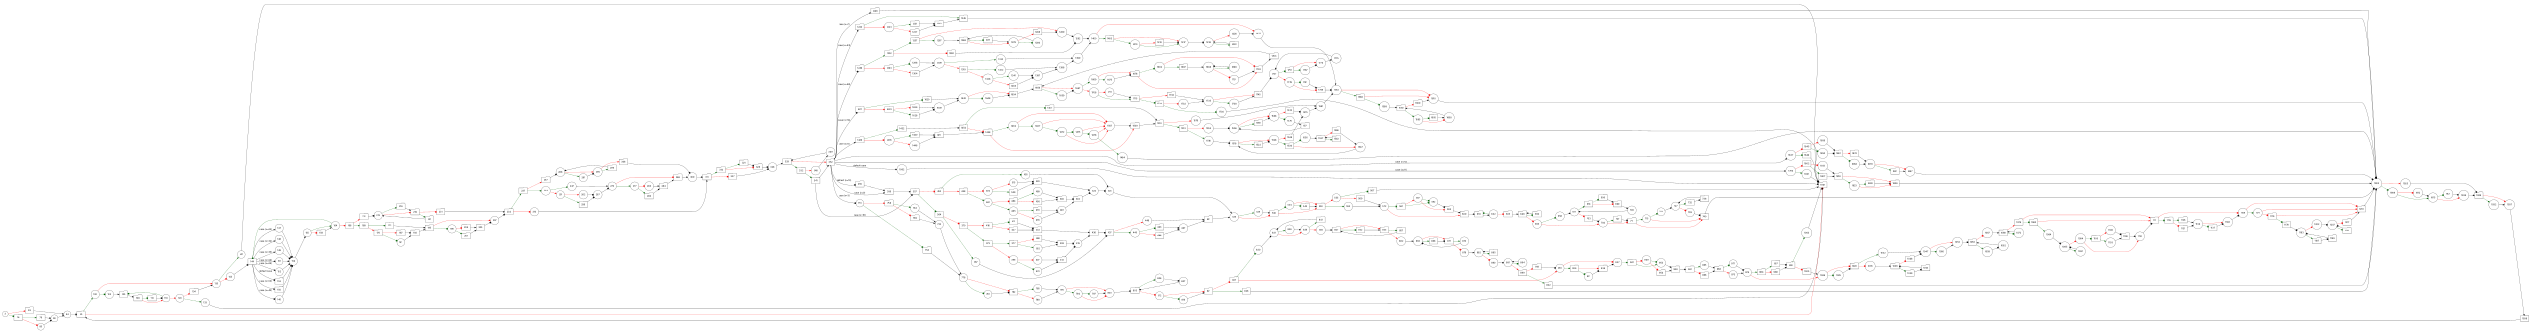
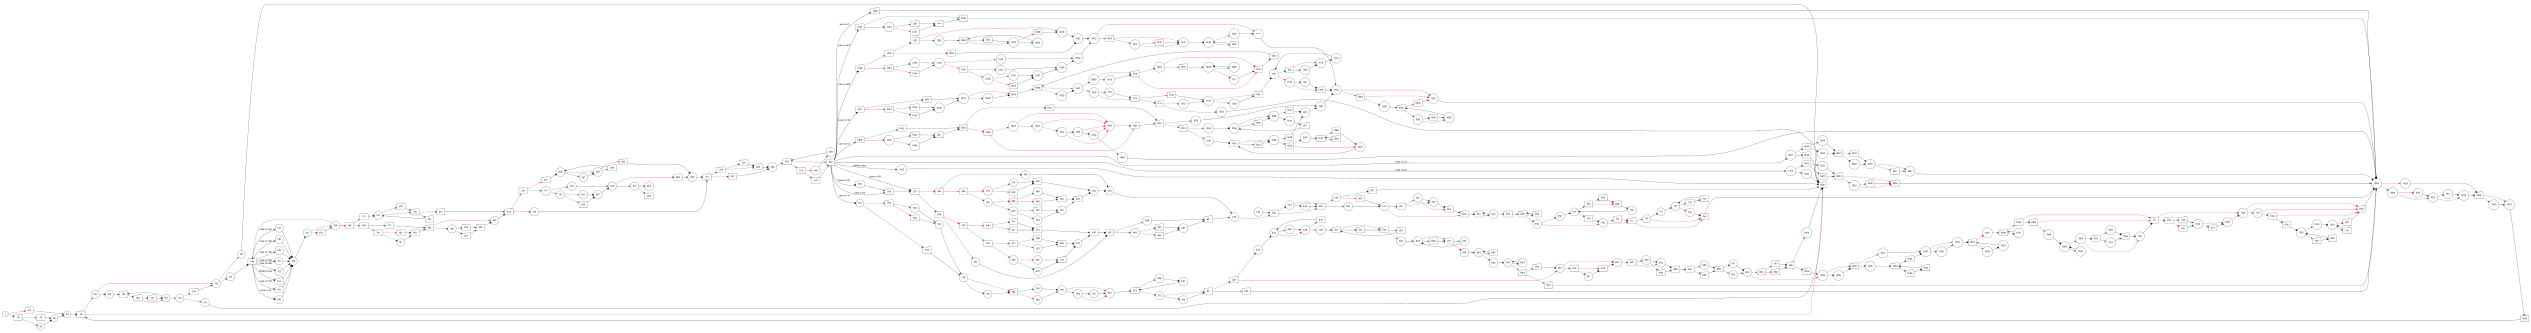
(963, 134) -> (950, 132)
(844, 180) -> (844, 180)
(664, 186) -> none
(1245, 215) -> none
(854, 216) -> (871, 179)
(266, 291) -> (266, 291)
